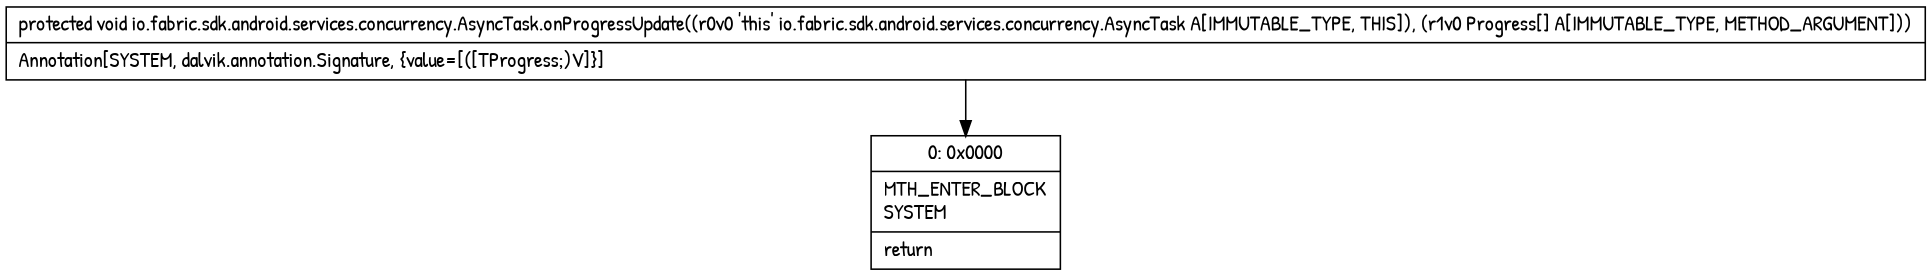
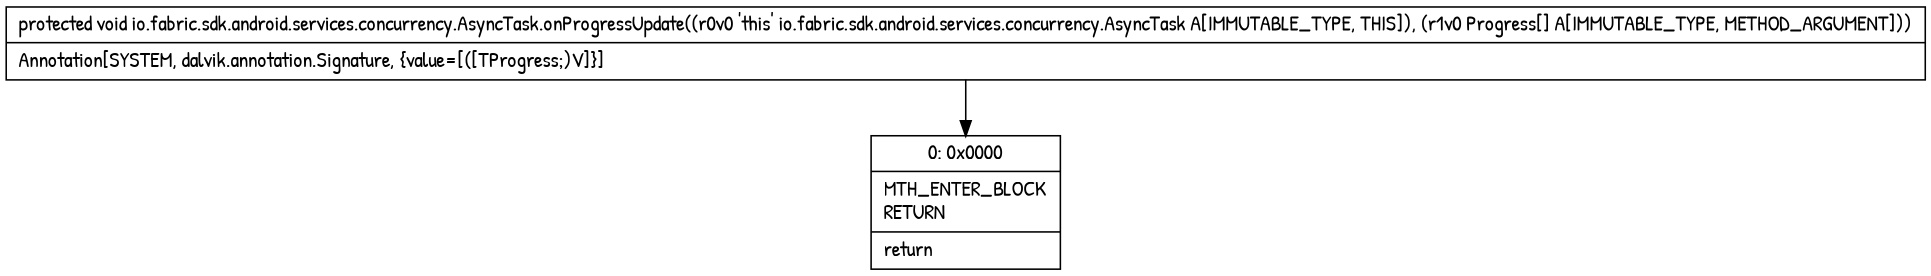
(915, 213) -> (915, 213)
